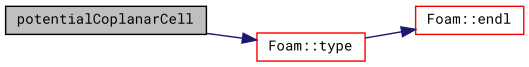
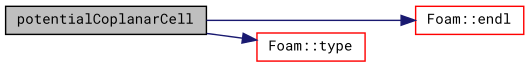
(383, 35) -> (304, 20)
